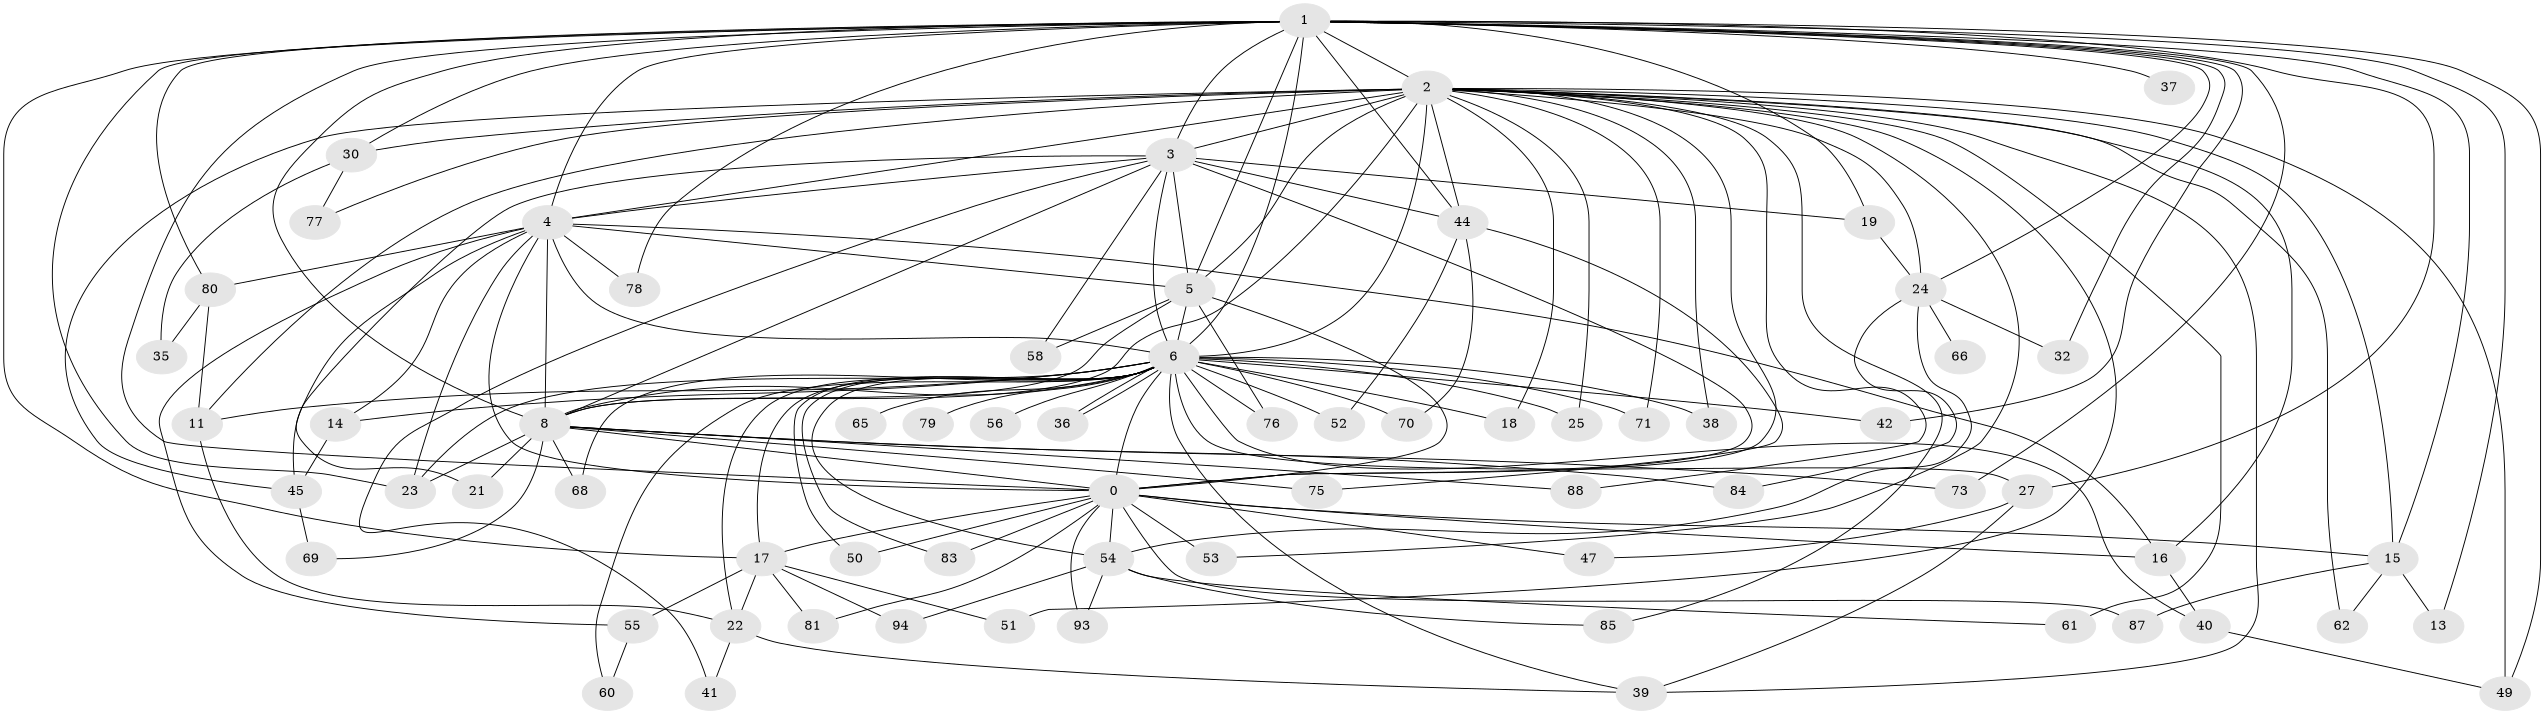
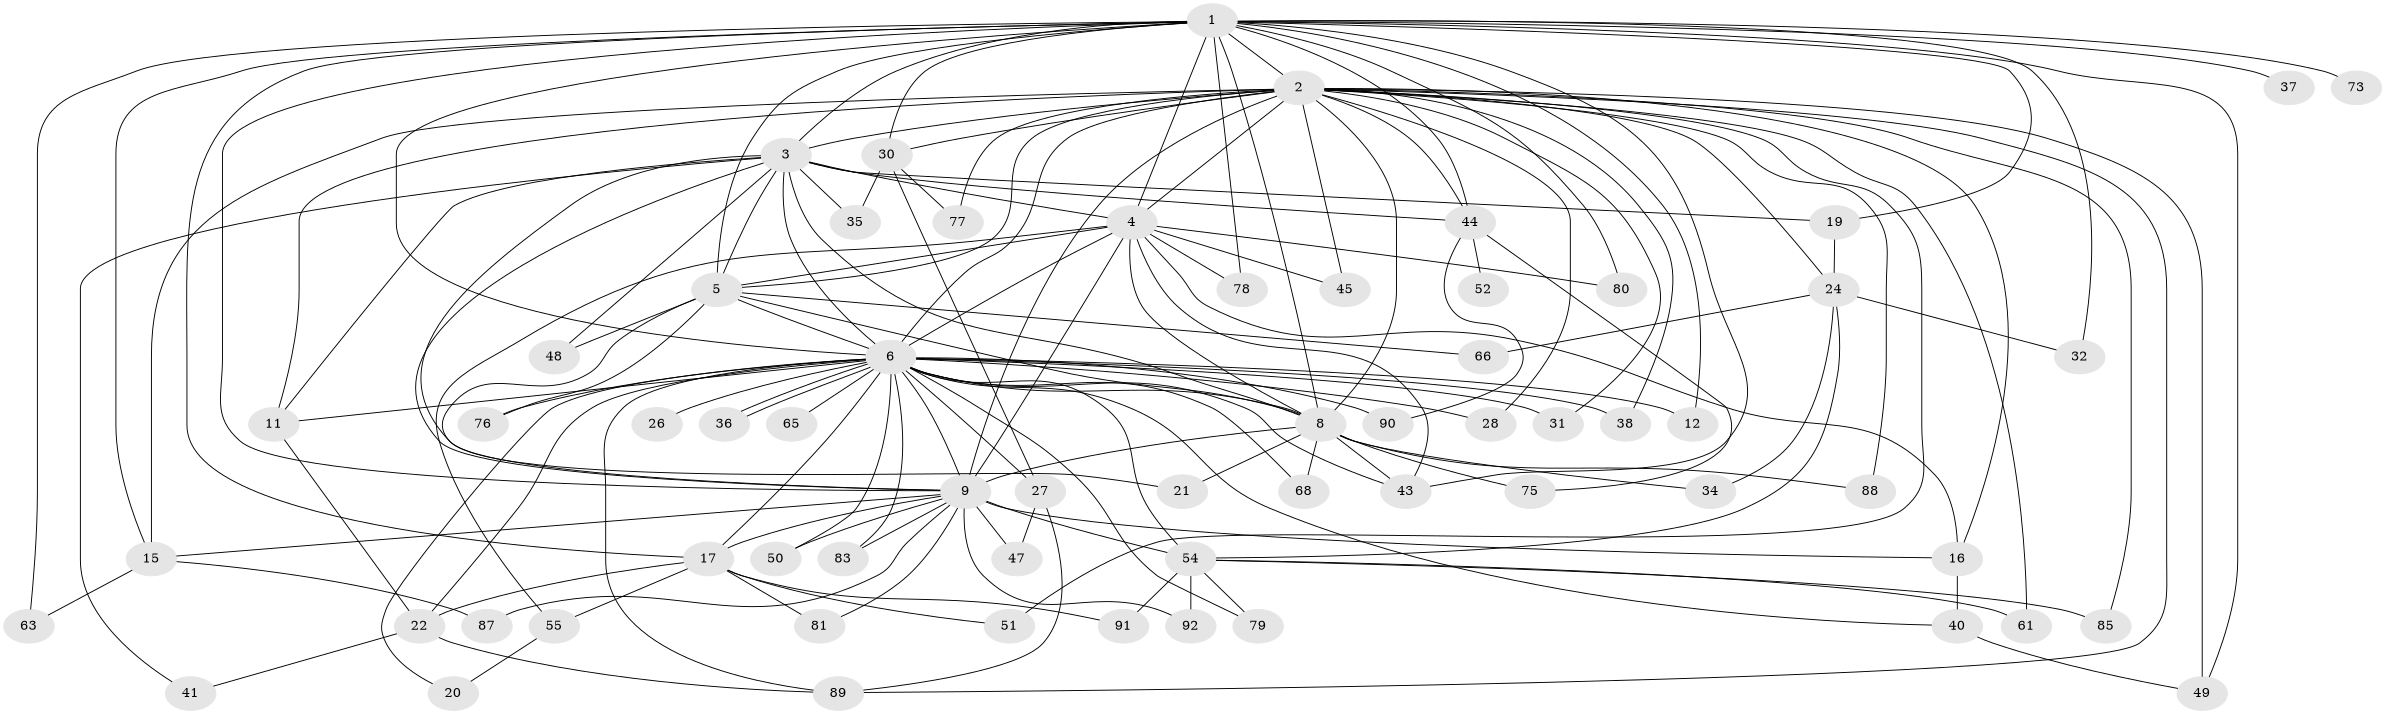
(2271, 70) -> (967, 331)
(2210, 85) -> none
(186, 323) -> (821, 189)
none -> (1100, 323)
(204, 357) -> (476, 197)
(1036, 357) -> (554, 357)
(1258, 389) -> none
(336, 424) -> none
(995, 424) -> (657, 424)
(1407, 424) -> (1388, 424)
(1510, 424) -> none
(1577, 424) -> (1491, 424)
(1644, 424) -> (1558, 424)
(1885, 424) -> (1693, 424)
(1253, 455) -> none
(410, 492) -> (1406, 492)
(1114, 492) -> (966, 492)
(1739, 492) -> (1711, 492)
(311, 559) -> none
(1211, 559) -> none
none -> (1224, 593)
(901, 626) -> (1124, 626)
(1082, 626) -> (1191, 626)
(2342, 626) -> none
(2439, 626) -> (29, 626)
(608, 694) -> (453, 694)
(1641, 694) -> (838, 694)
